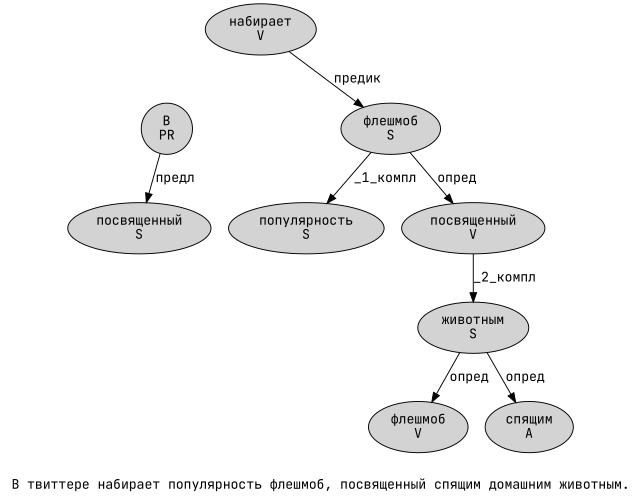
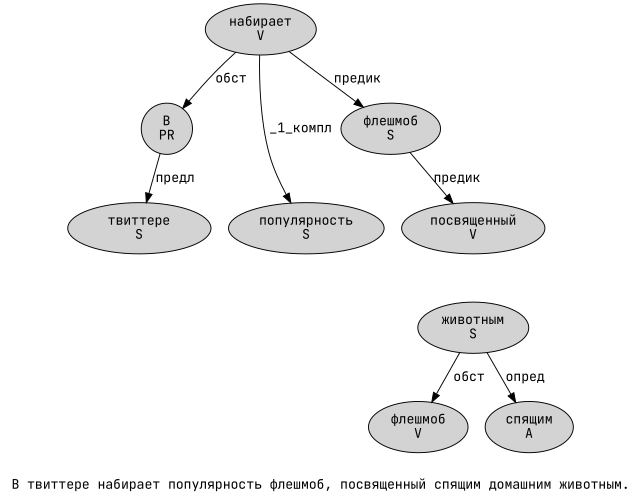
none -> (211, 76)
(352, 174) -> (264, 127)
(457, 178) -> (457, 178)
(139, 228) -> (139, 228)
(473, 273) -> none
(469, 377) -> (469, 377)
